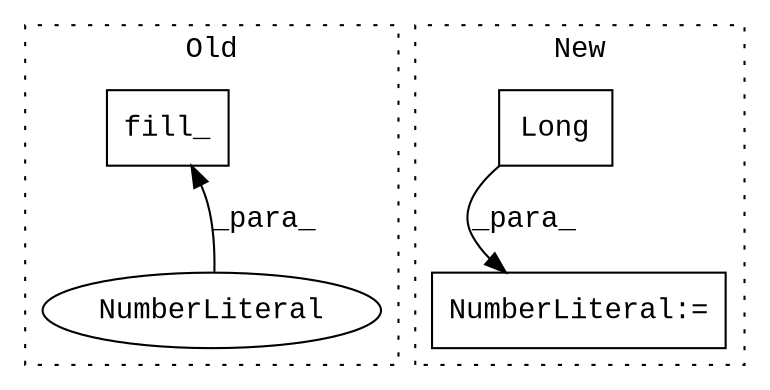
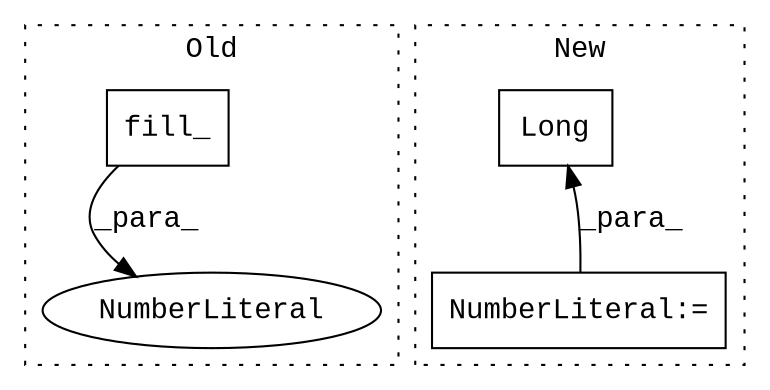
(468, 210) -> (579, 229)
(212, 227) -> (90, 215)
